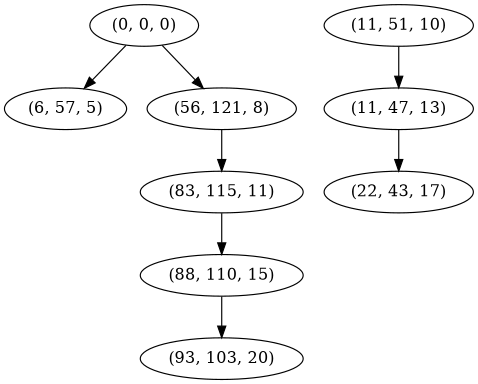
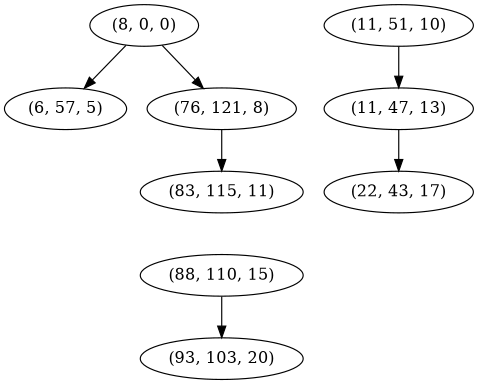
(144, 25) -> (144, 25)
(222, 109) -> (222, 109)
(222, 228) -> none
